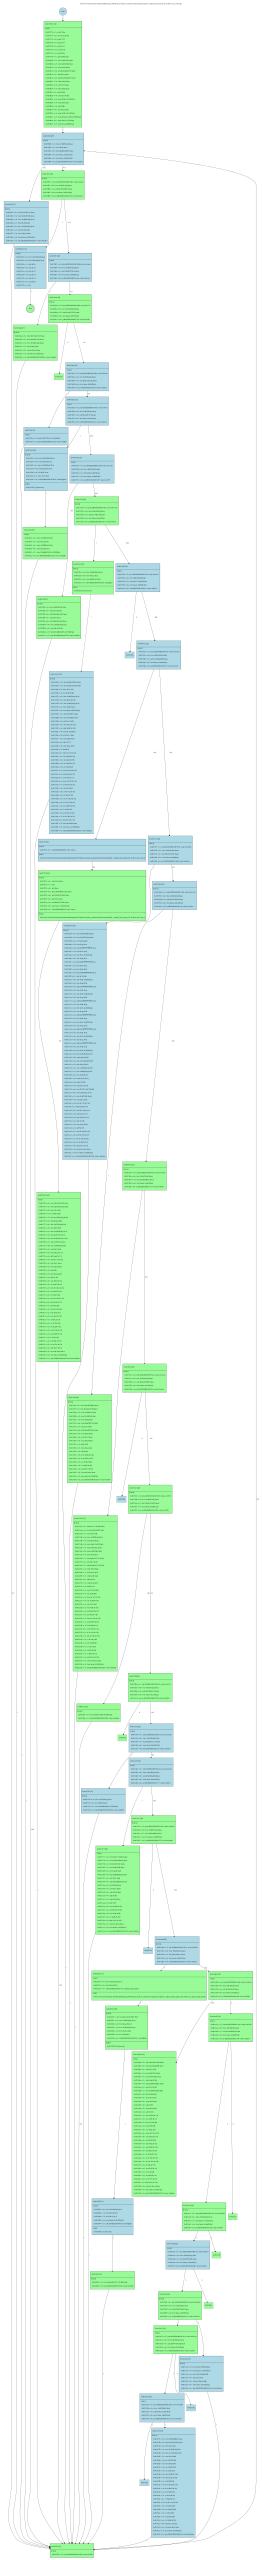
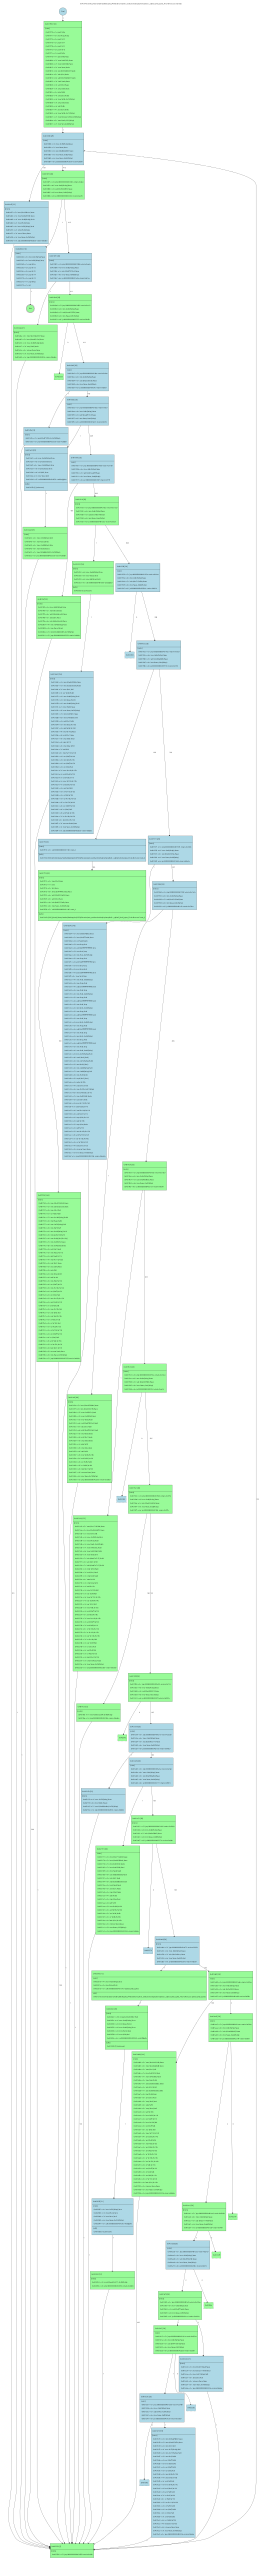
none -> (136, 2379)
